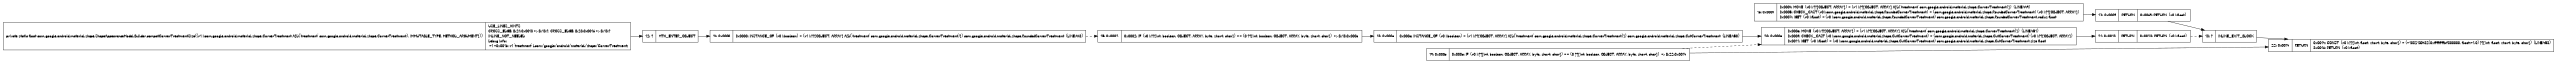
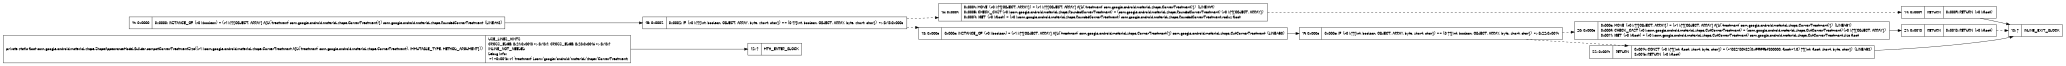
(2088, 15) -> (1583, 12)
(2164, 15) -> (1970, 12)
none -> (921, 18)
(677, 36) -> (781, 49)
(702, 36) -> none
(1090, 36) -> (572, 23)
(1366, 36) -> (911, 27)
(1750, 36) -> (1292, 34)
(2164, 36) -> (1970, 30)
(2271, 38) -> (1942, 46)
(1977, 50) -> (1576, 43)
